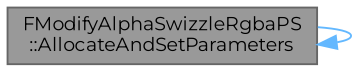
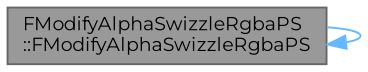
(162, 36) -> (167, 36)
